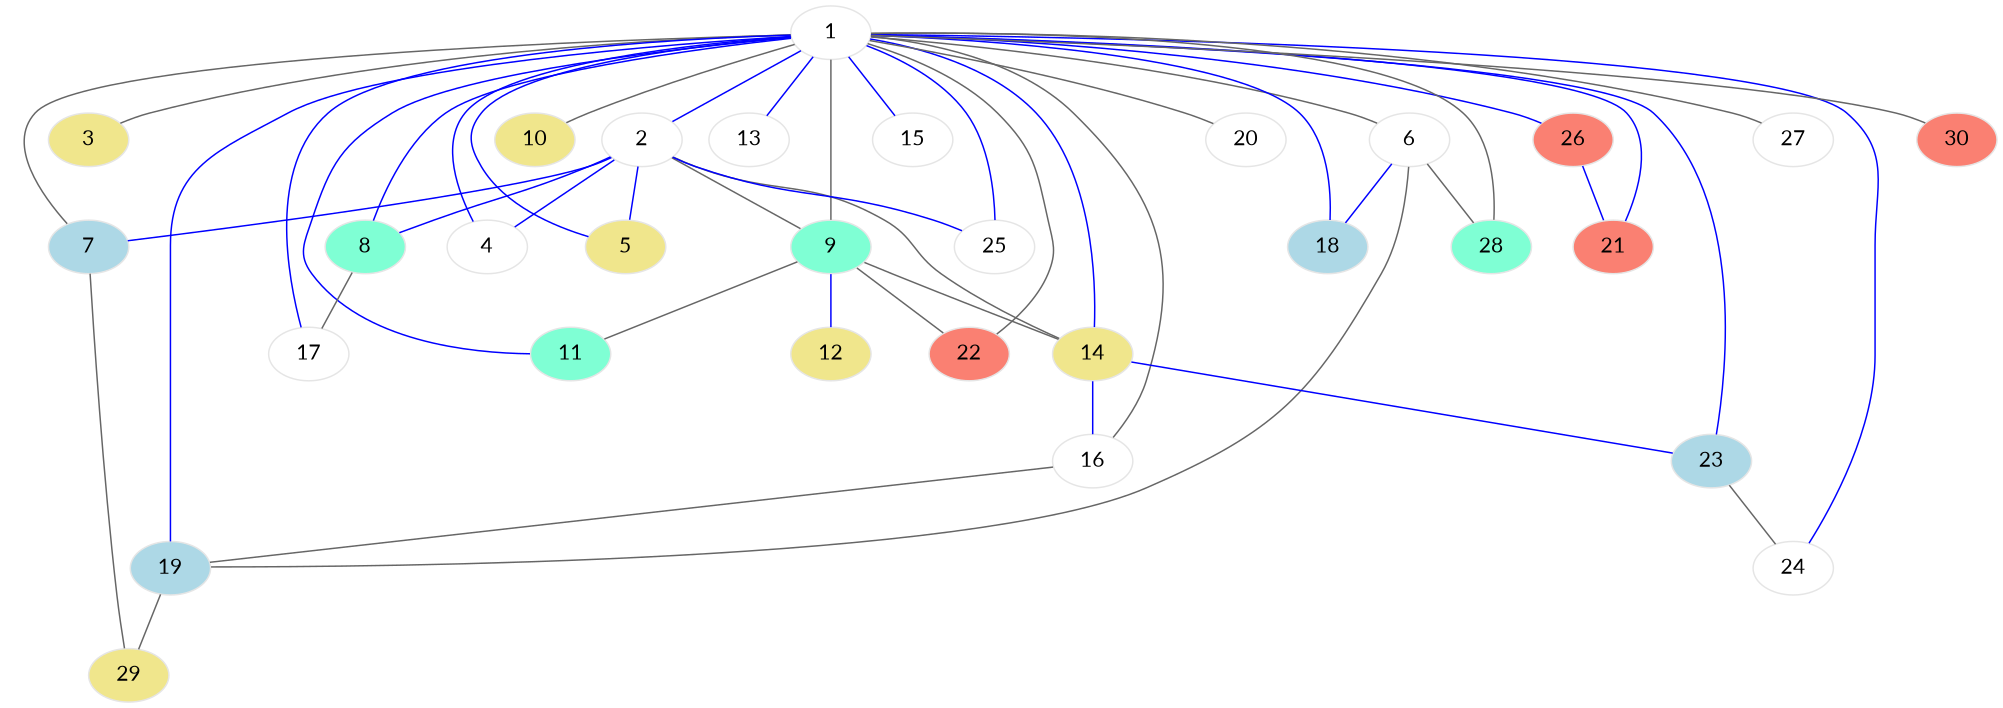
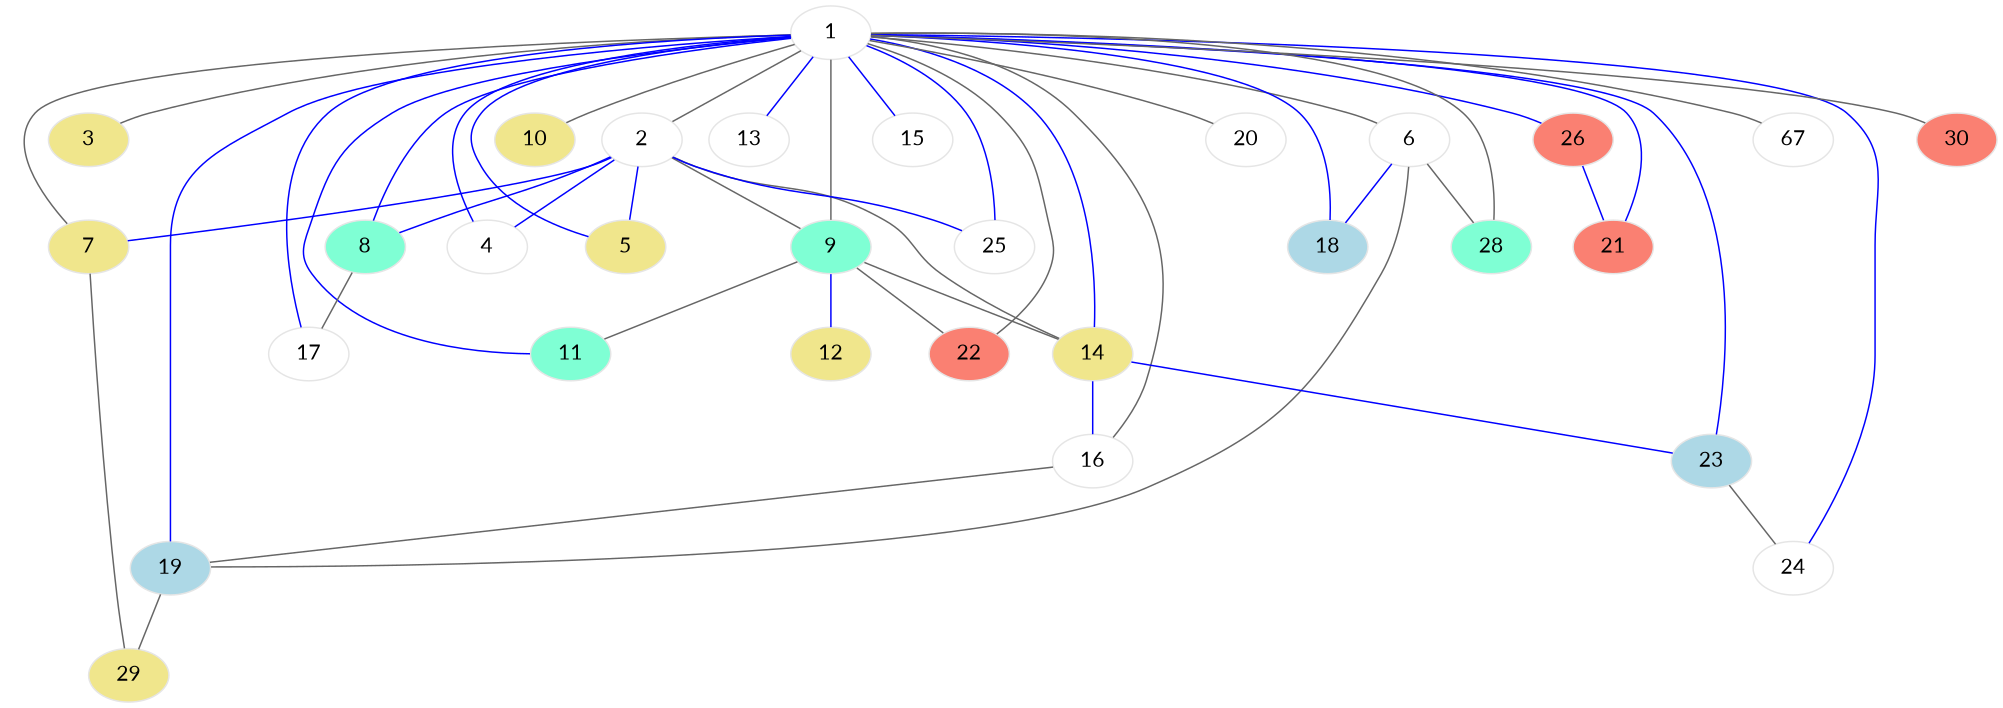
(737, 86) -> (737, 86)
(1793, 140) -> (1793, 140)
(89, 247) -> (89, 247)
